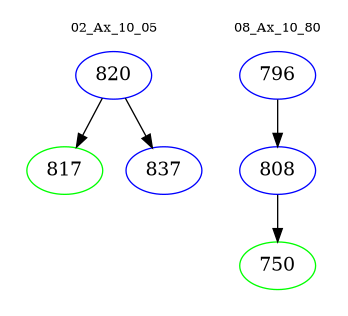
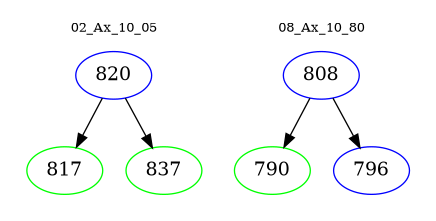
(278, 116) -> (343, 117)
(164, 171) -> (164, 171)
(278, 266) -> (272, 171)
